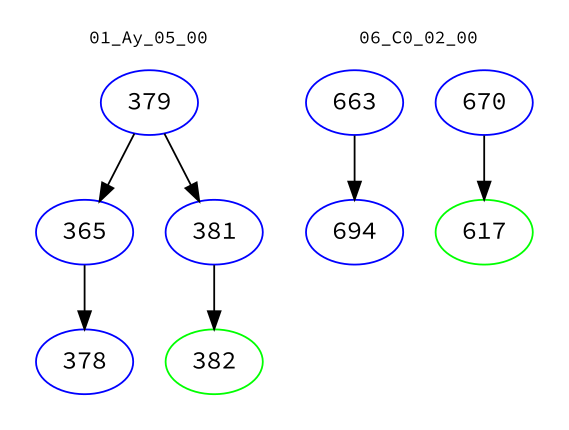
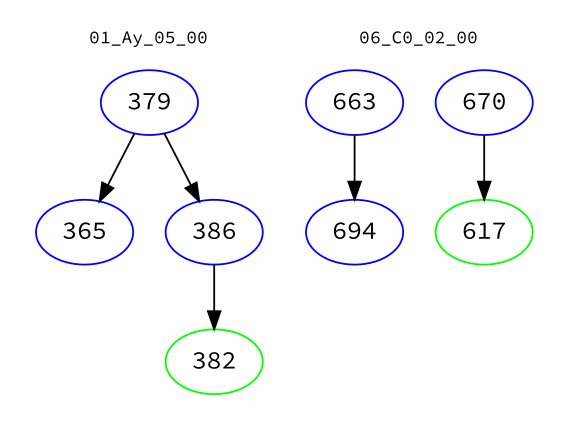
(214, 232) -> (214, 232)
(85, 362) -> none
